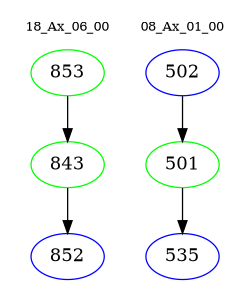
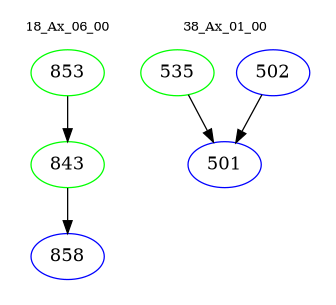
(183, 27) -> (225, 27)
(183, 165) -> (225, 165)
(183, 204) -> (198, 113)
(68, 257) -> (68, 257)
(183, 257) -> (177, 73)
